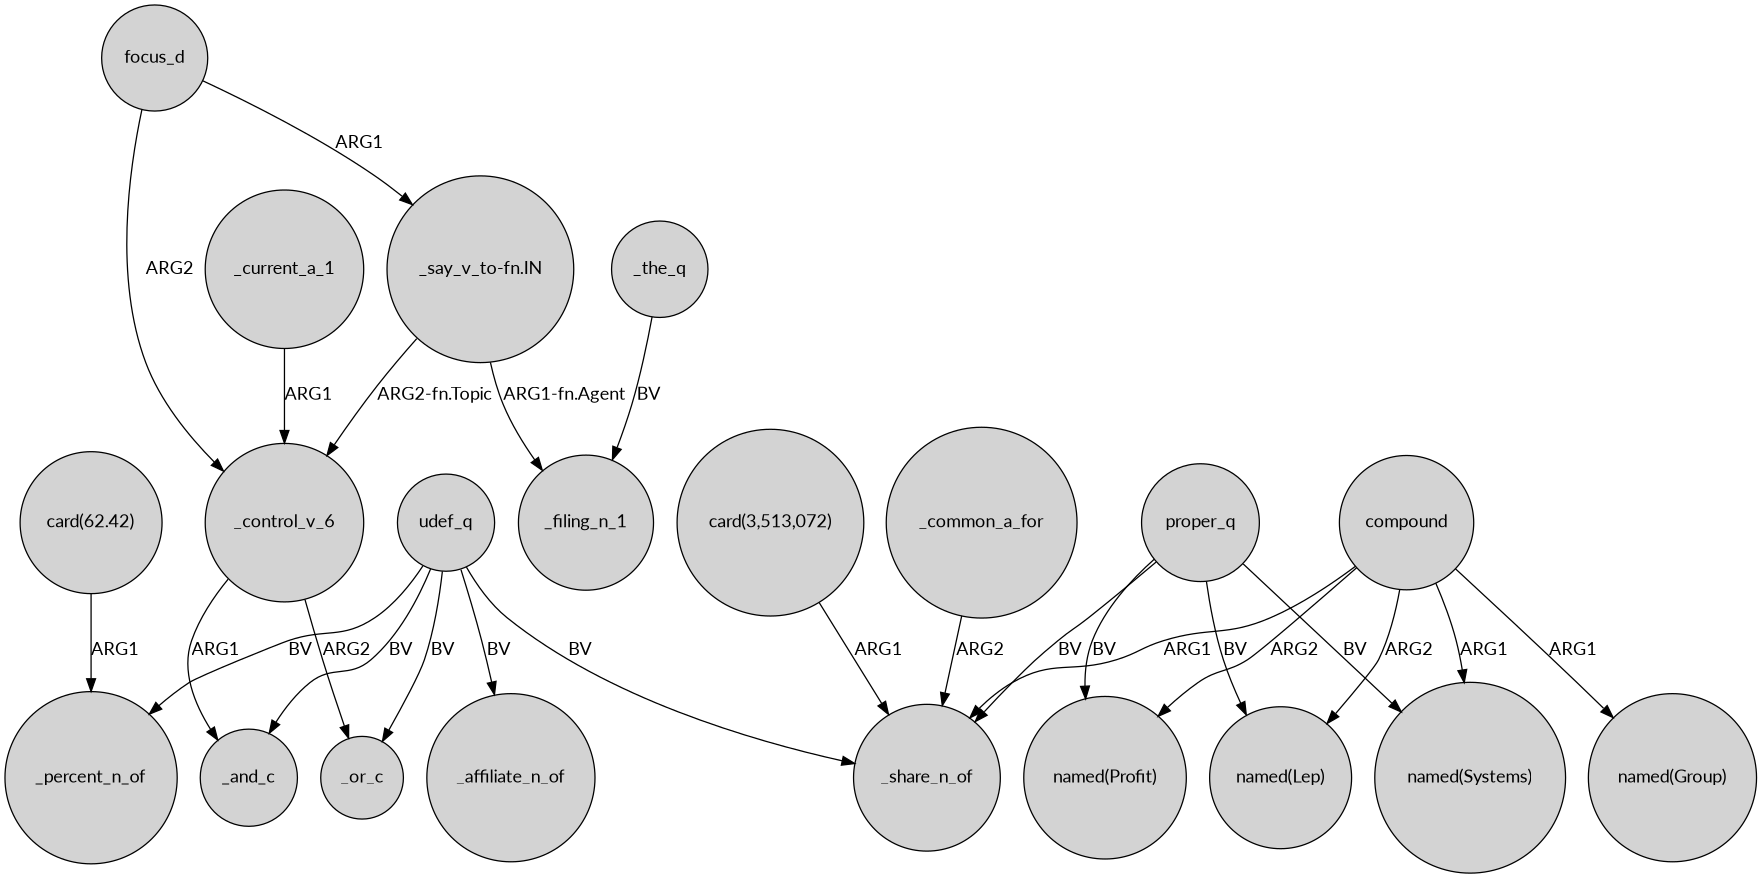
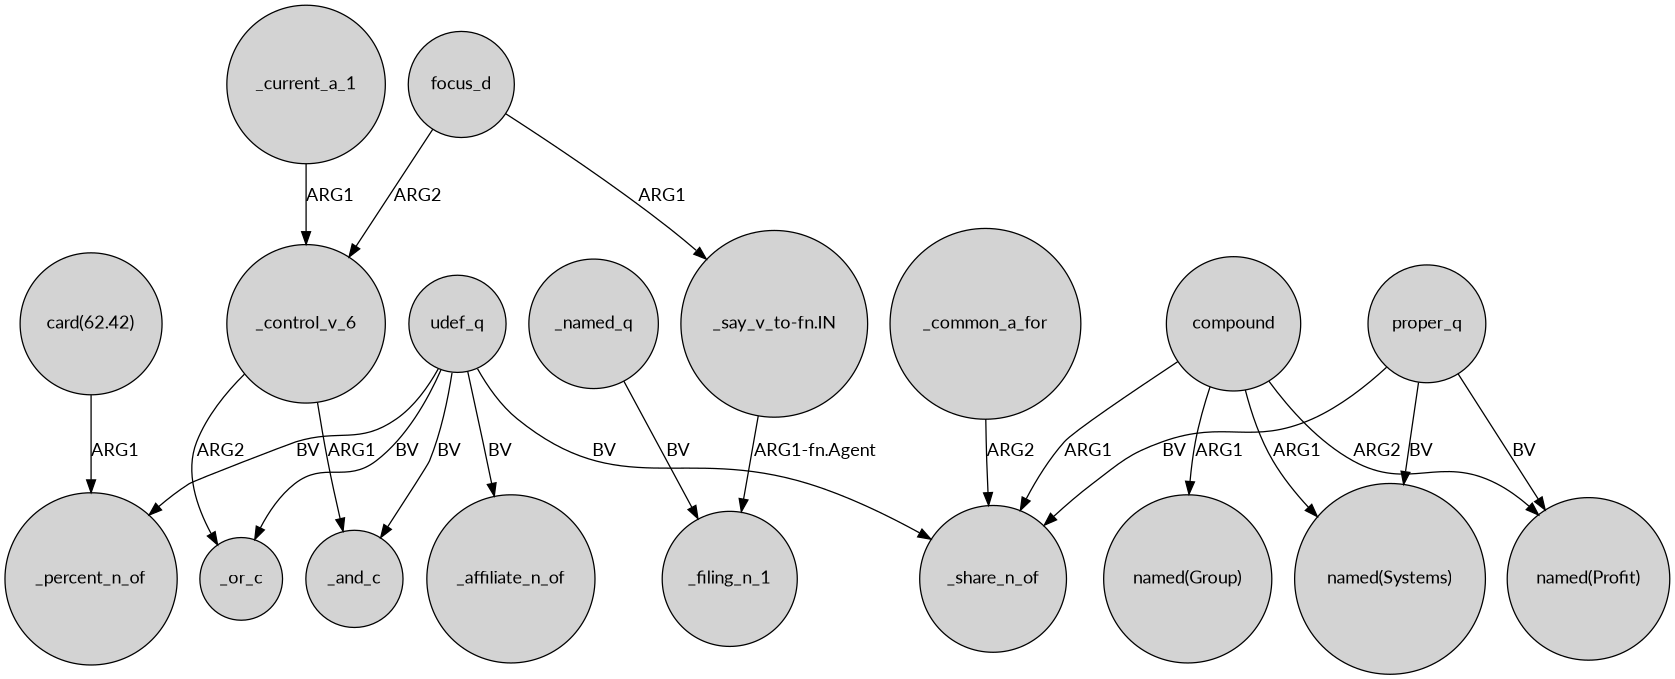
(660, 269) -> (594, 324)
(374, 390) -> none
(770, 523) -> none
(1281, 778) -> none
